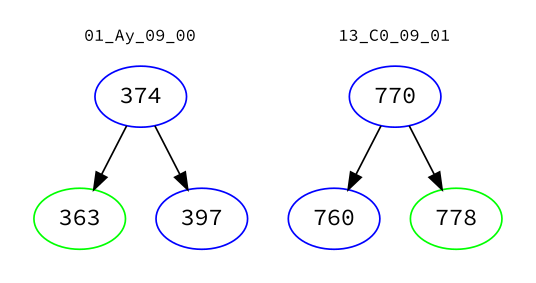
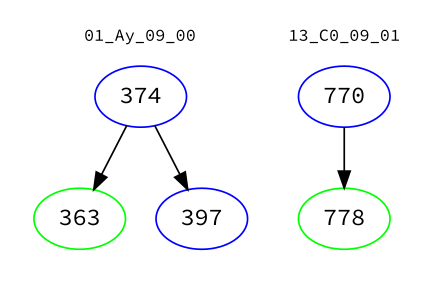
(334, 219) -> none
